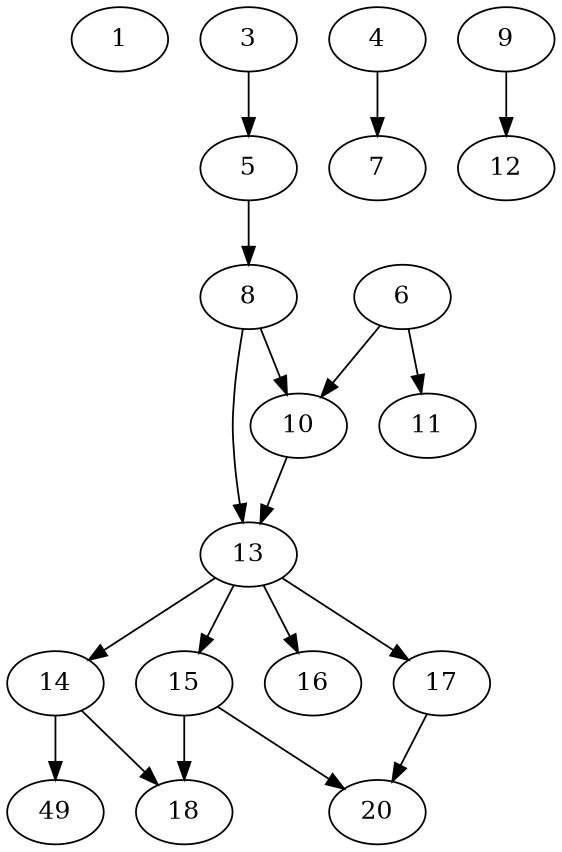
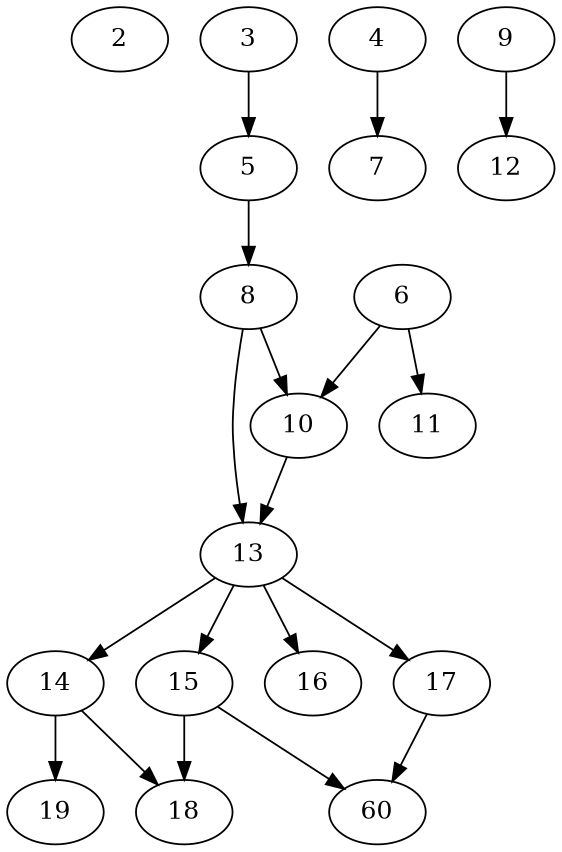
(120, 39) -> (120, 39)
(55, 812) -> (55, 812)
(377, 812) -> (377, 812)
